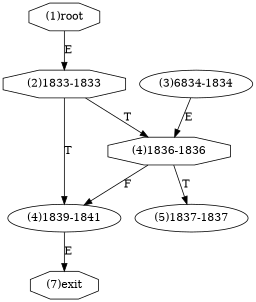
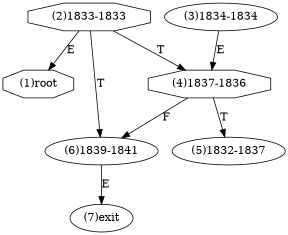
(64, 47) -> (66, 47)
(196, 84) -> (221, 17)
(169, 151) -> (209, 84)
(64, 218) -> (102, 151)
(192, 218) -> (229, 151)
(64, 285) -> (102, 218)
